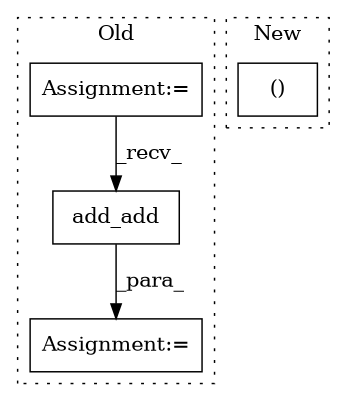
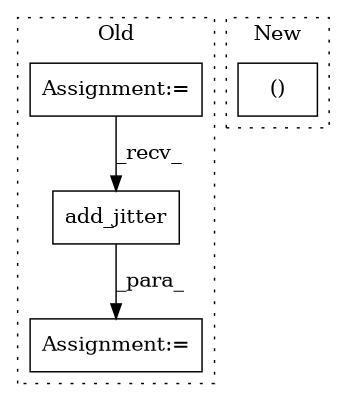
(116, 217) -> (116, 217)
